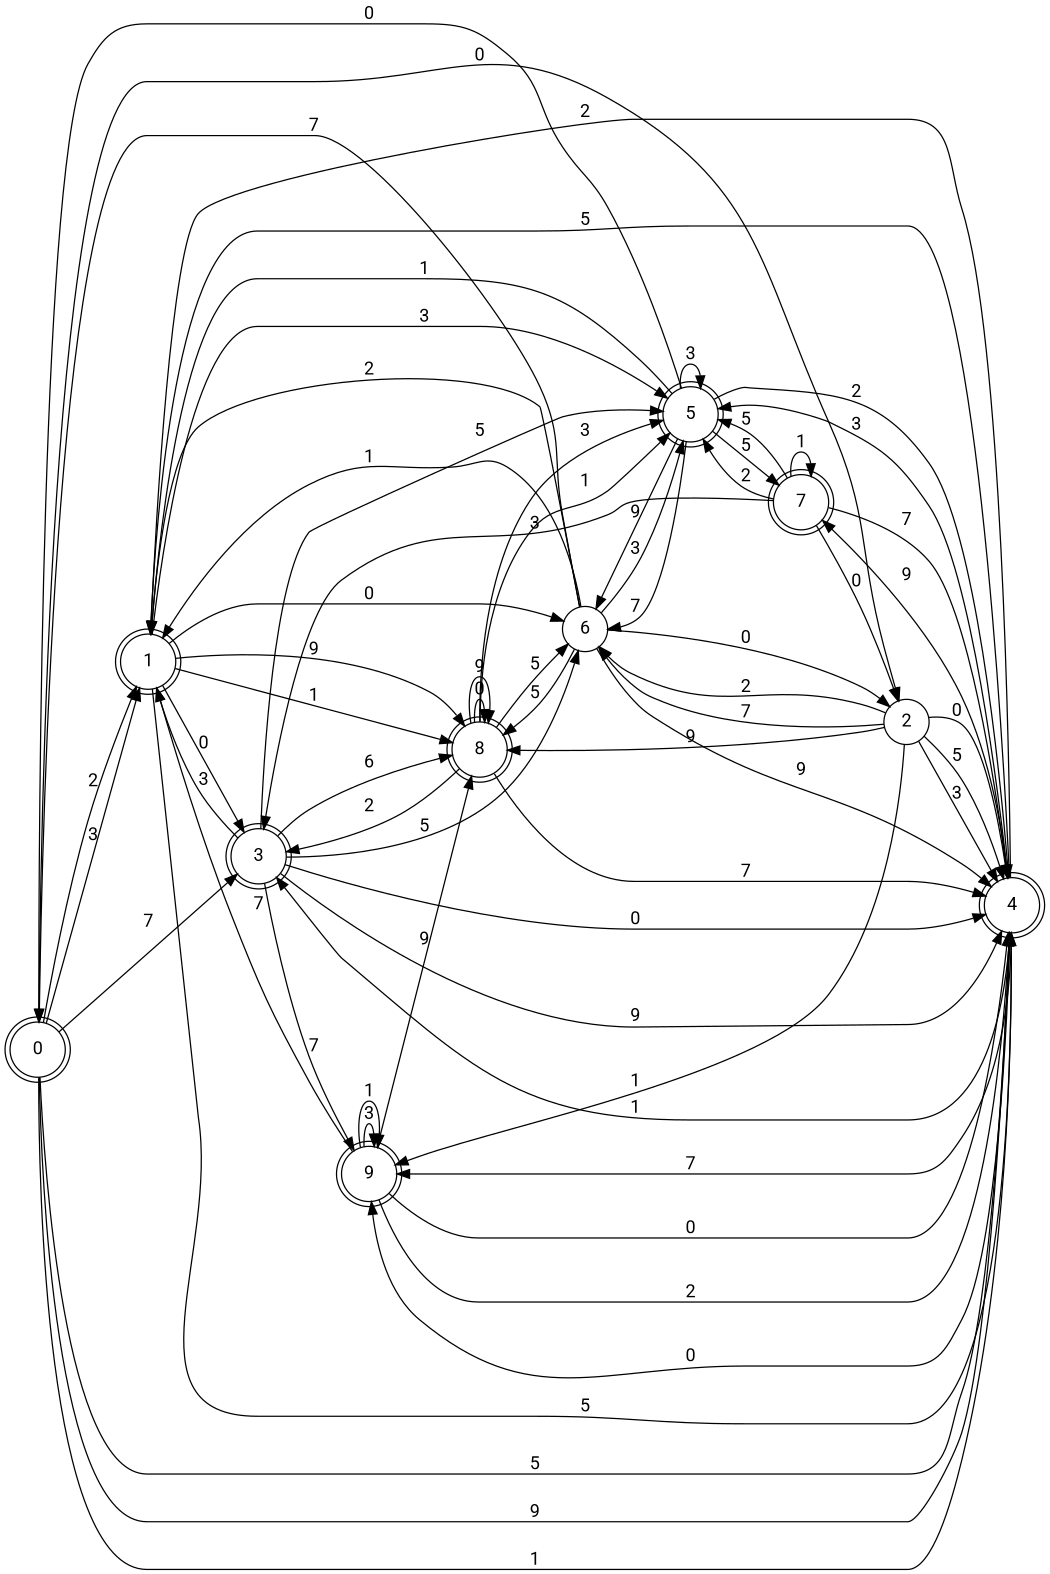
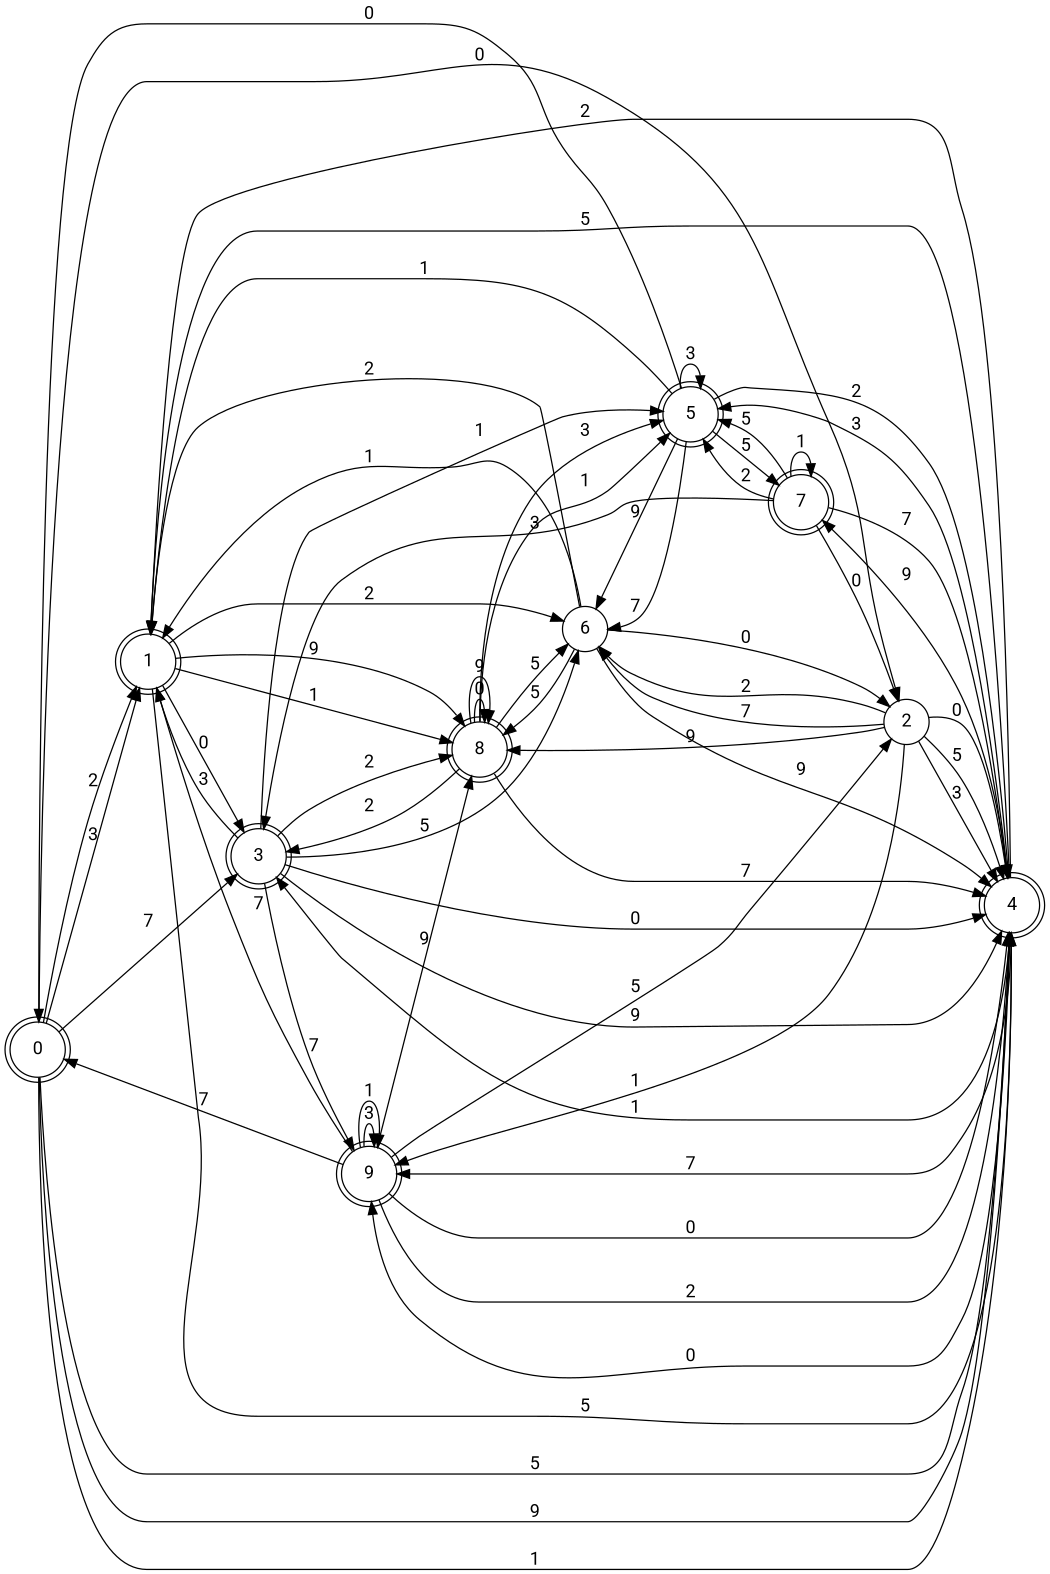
(107, 200) -> (210, 1114)
(295, 326) -> none
(480, 431) -> (480, 431)
(650, 538) -> none
(369, 595) -> (369, 595)
(369, 763) -> (369, 763)
none -> (664, 983)
